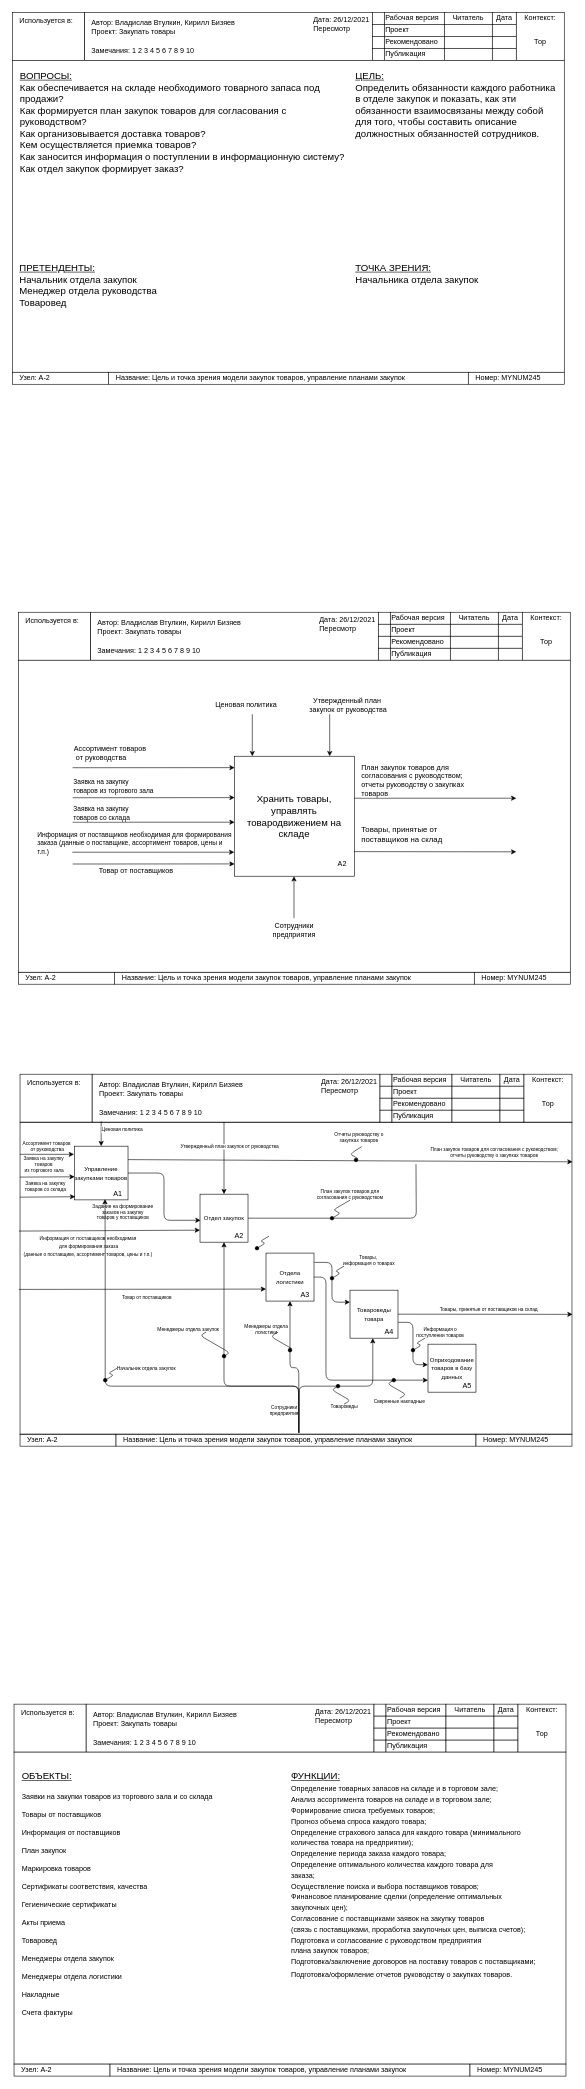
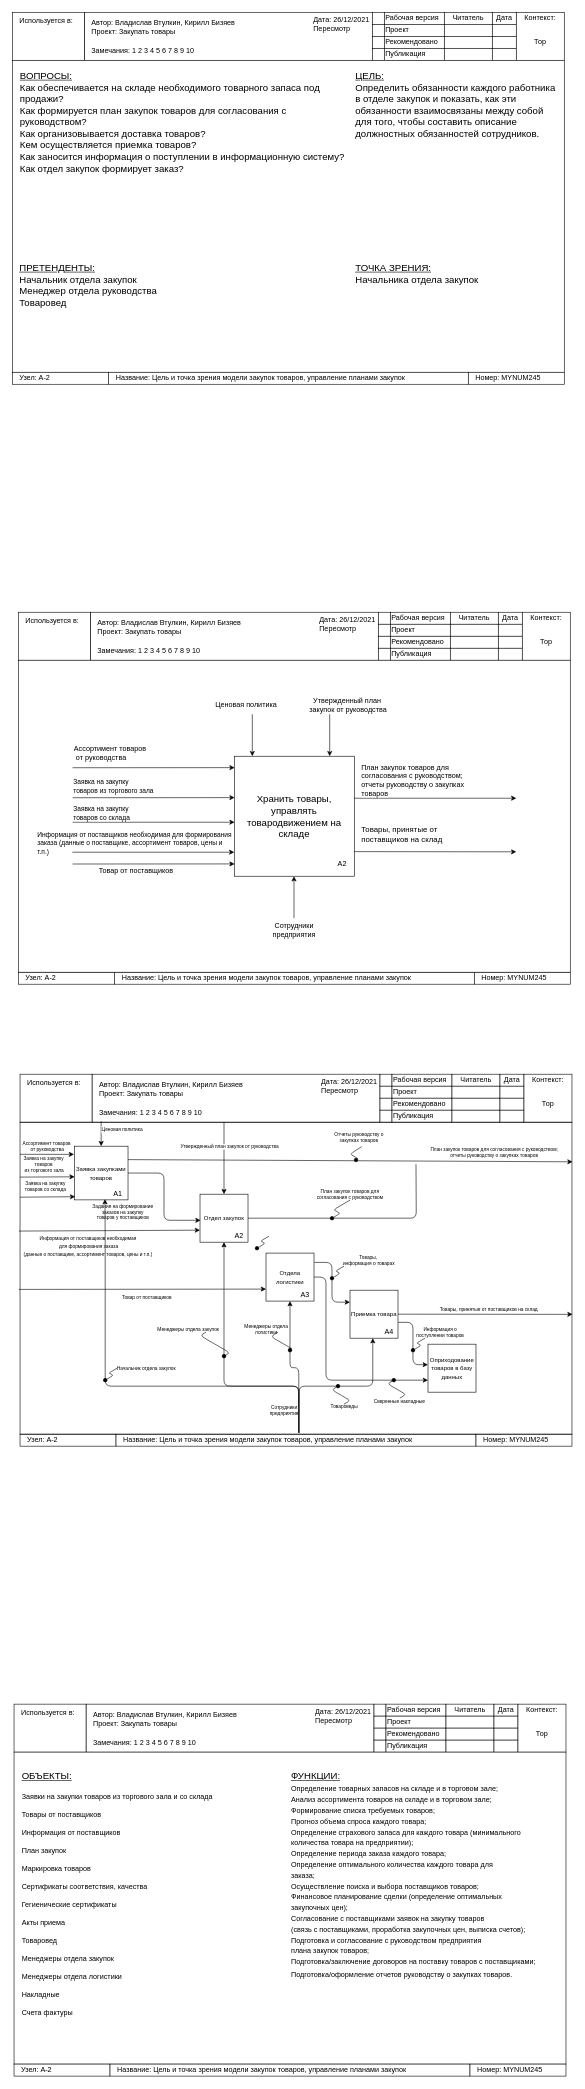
(101, 1173) -> (101, 1173)
(374, 1314) -> (374, 1314)
(467, 1386) -> none
